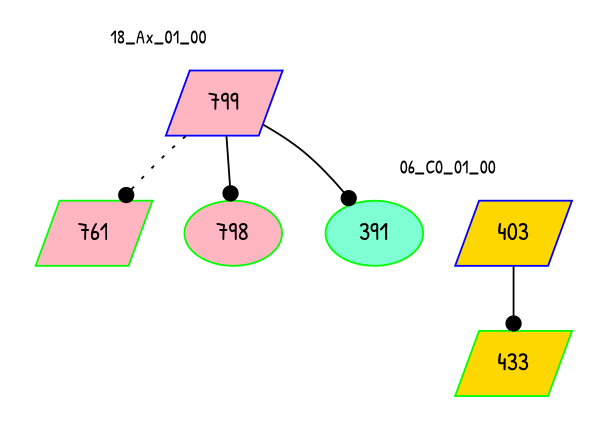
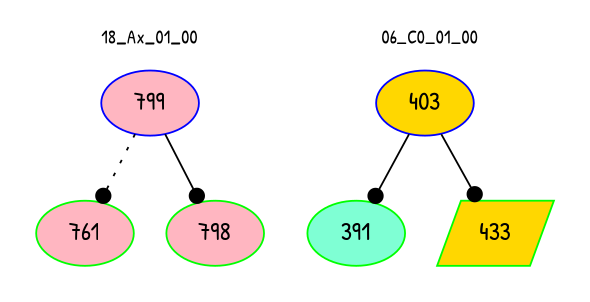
(224, 103) -> (150, 103)
(322, 169) -> (394, 162)
(94, 233) -> (85, 233)
(514, 233) -> (425, 103)
